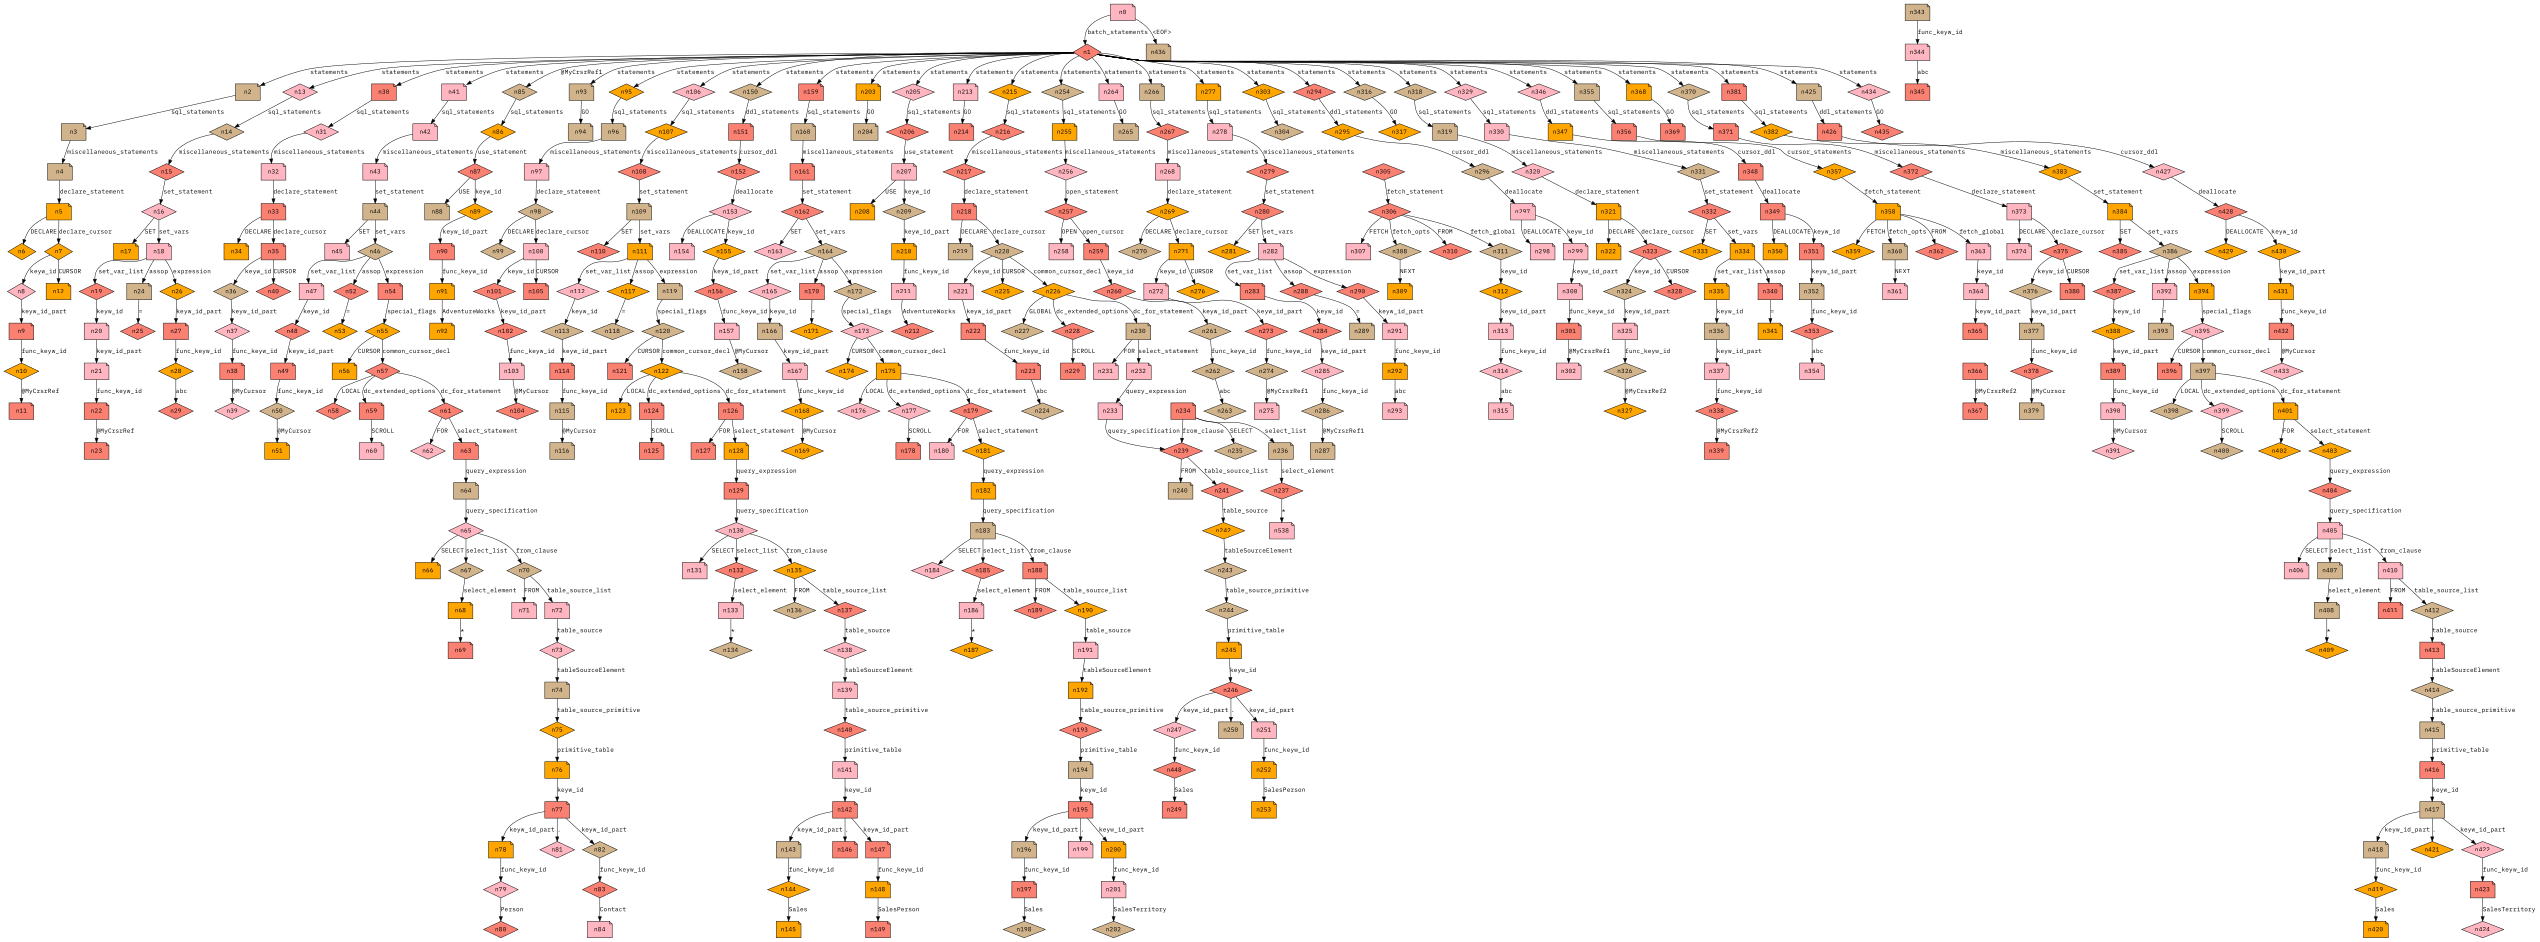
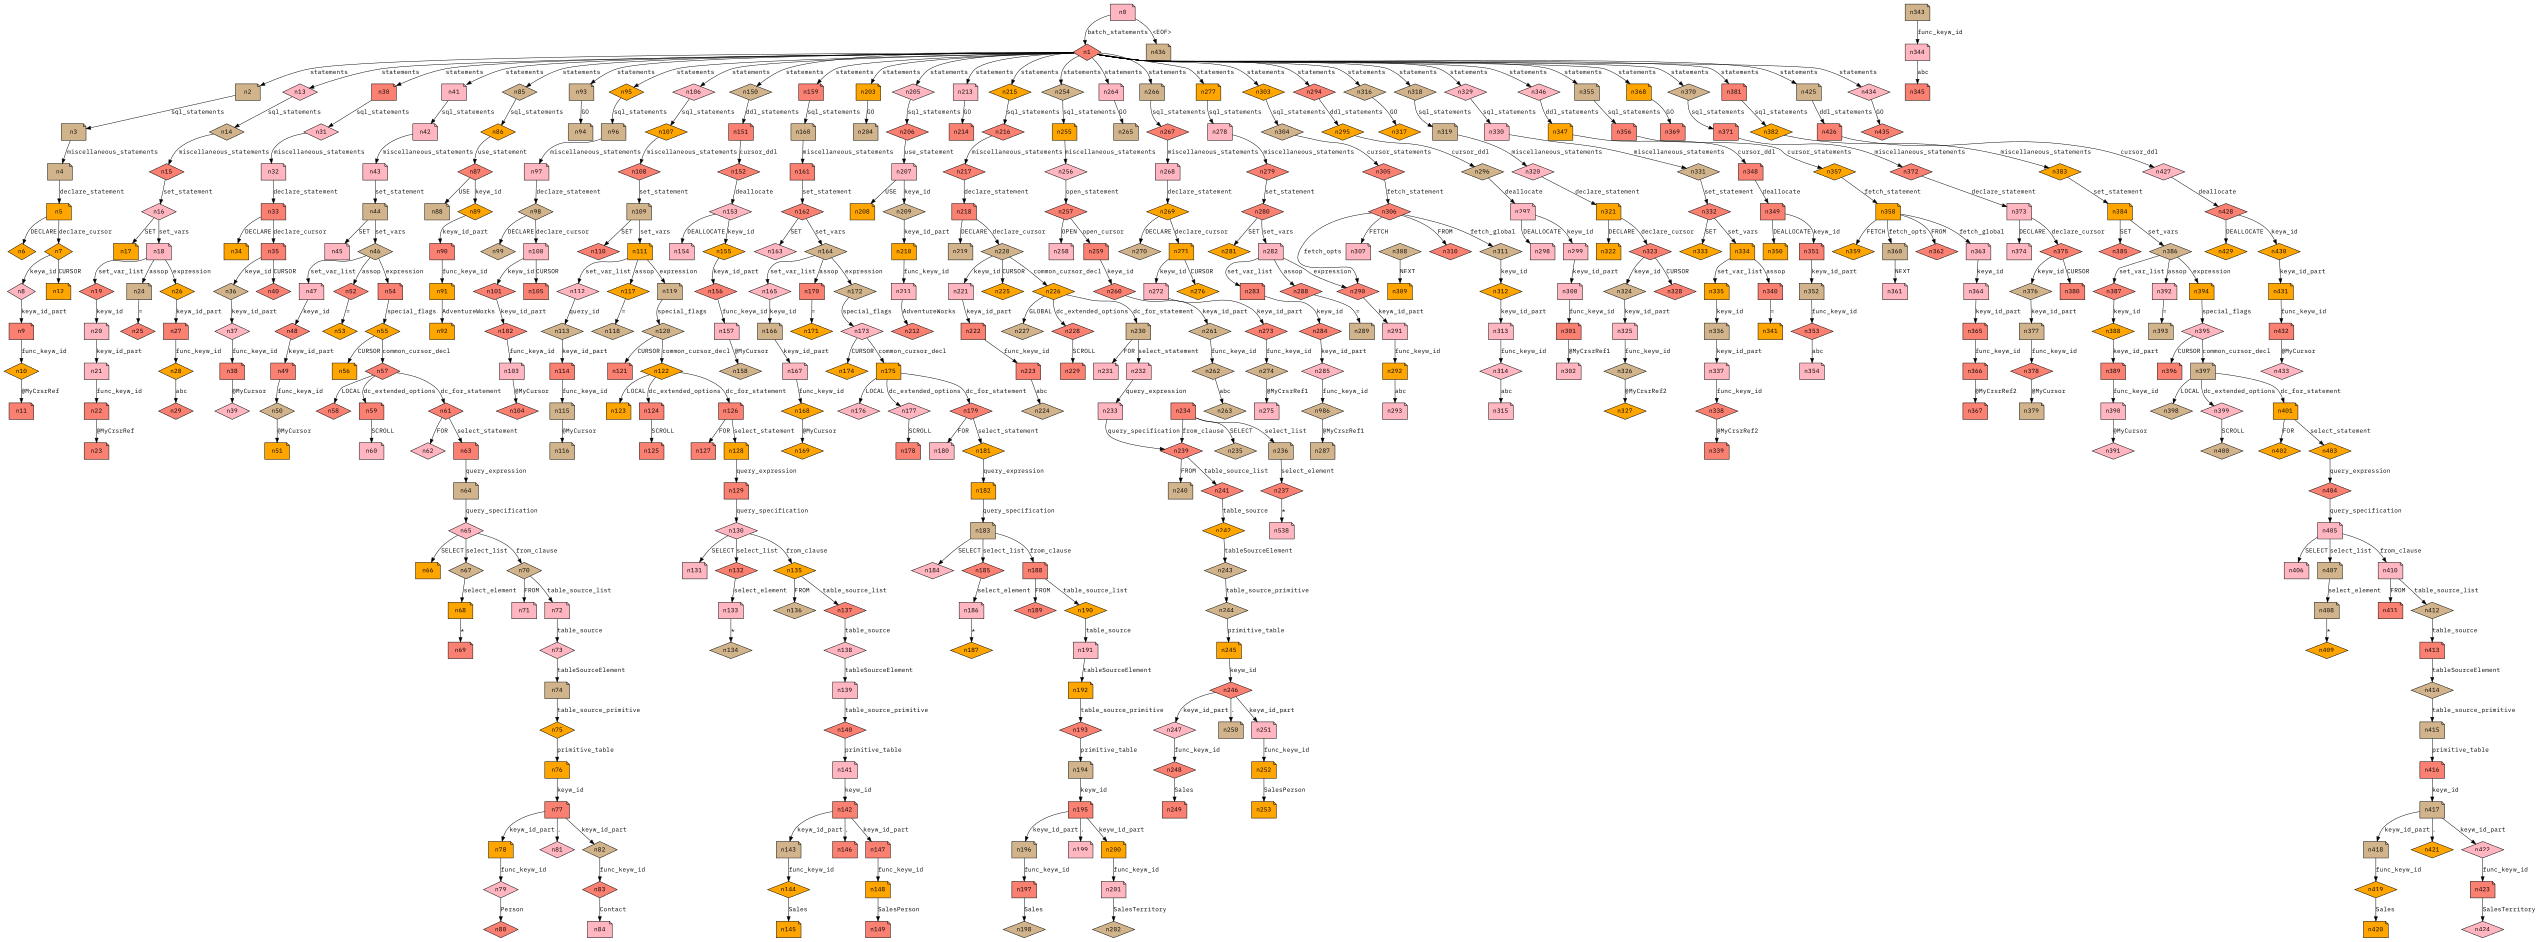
(582, 72) -> (582, 72)
none -> (1337, 143)
(1391, 230) -> (1302, 248)
(585, 311) -> (585, 311)
none -> (1975, 349)
(1323, 411) -> (1323, 411)
(1175, 770) -> (1175, 770)
